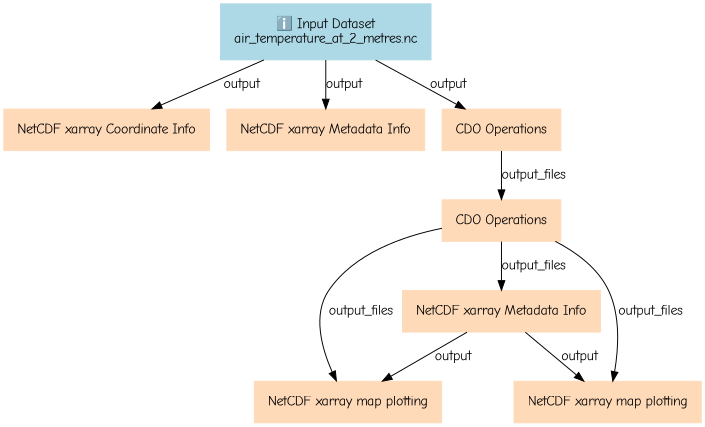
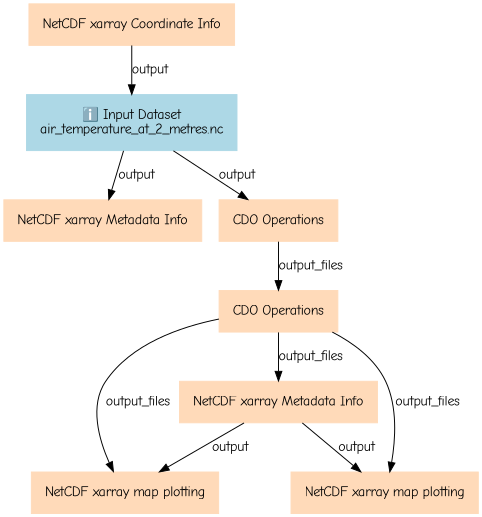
(212, 82) -> (132, 65)
